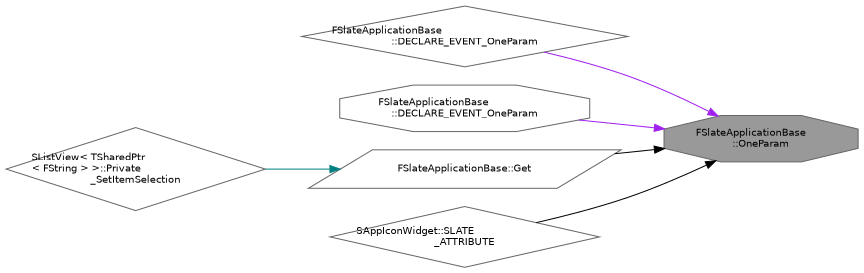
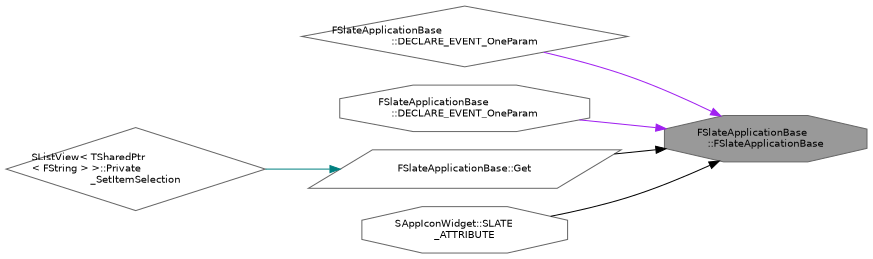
(761, 139) -> (766, 139)
(465, 237) -> (465, 230)
